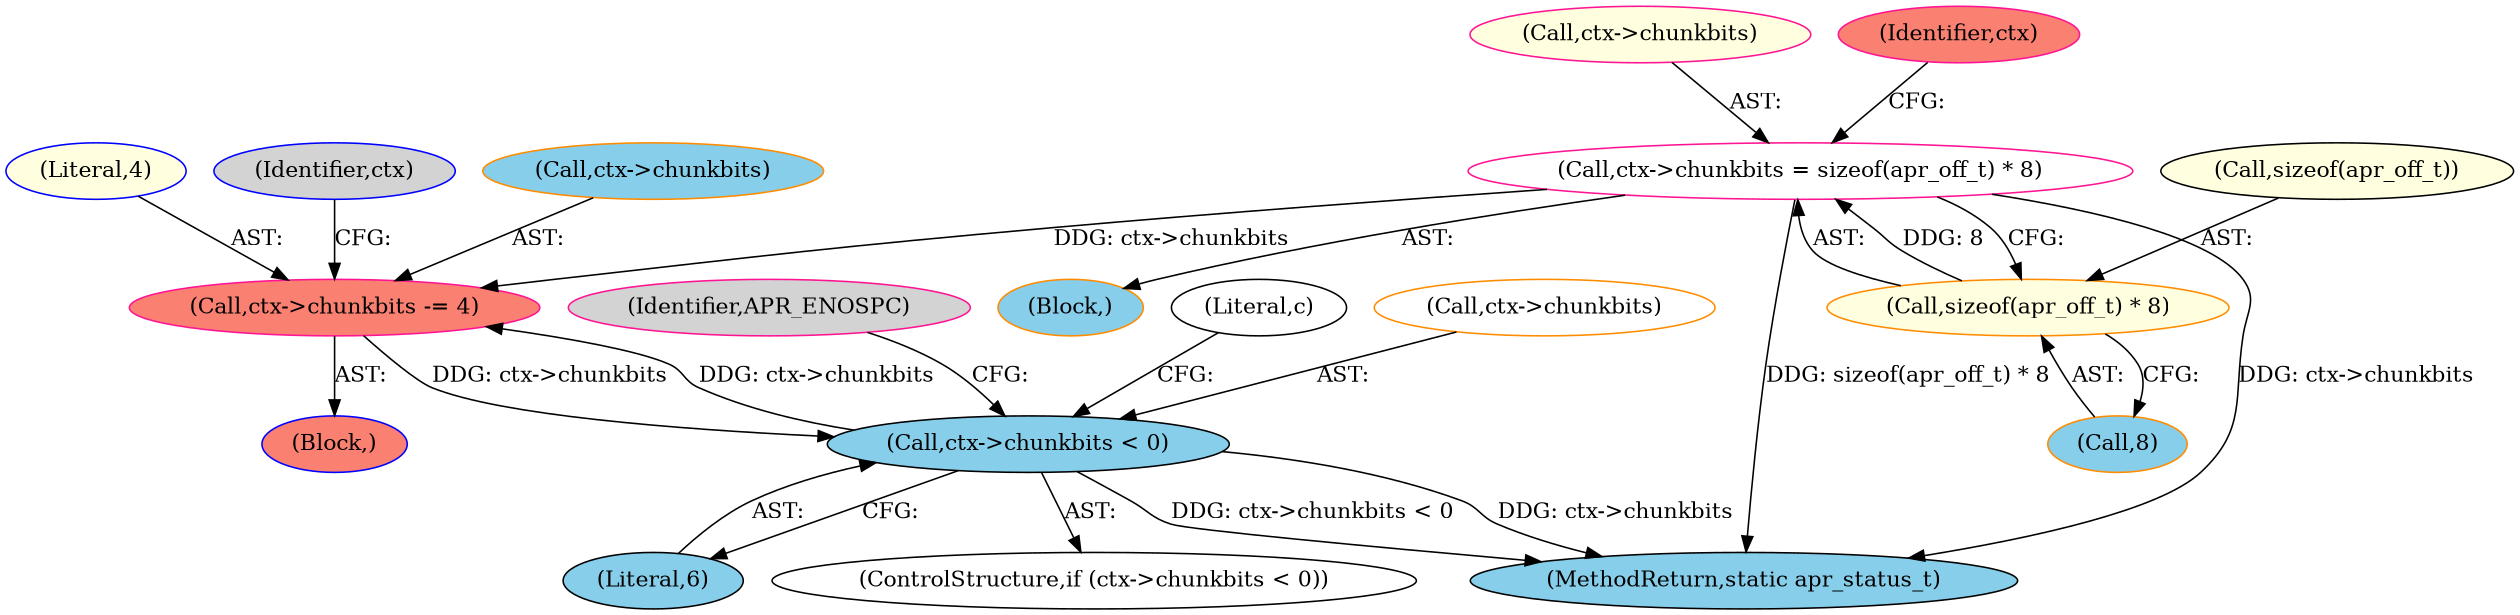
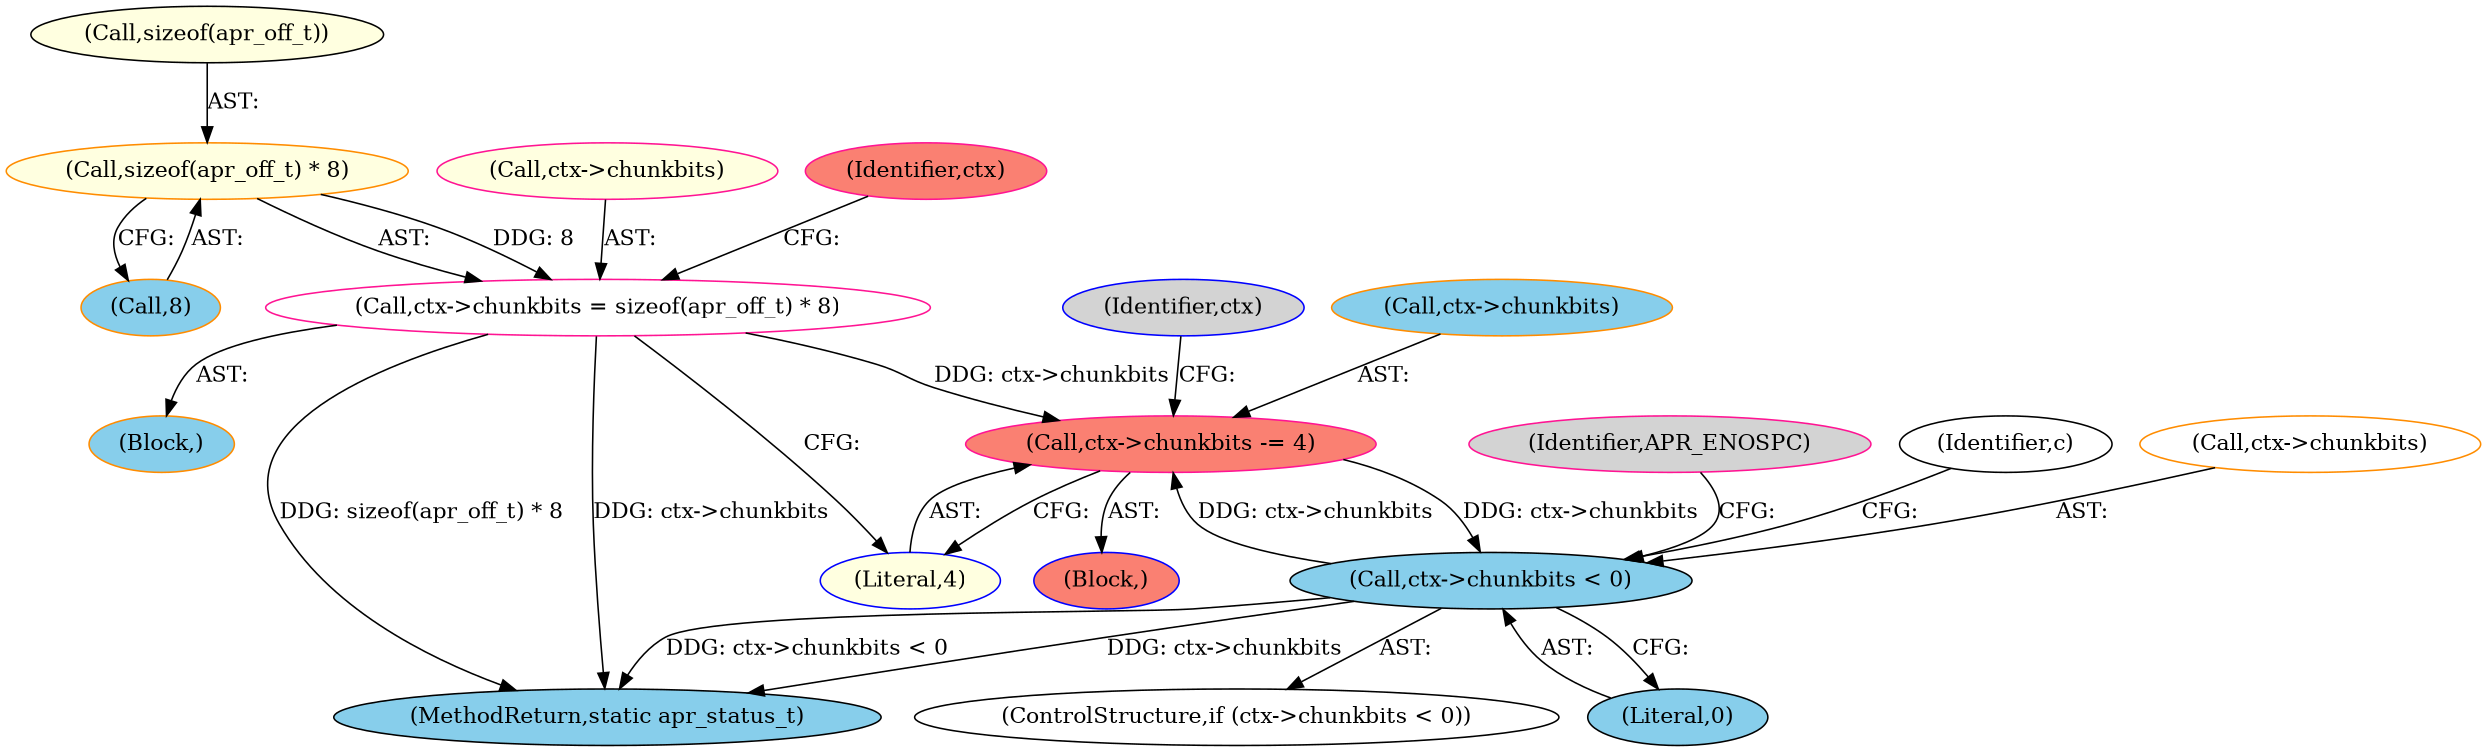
(1984, 223) -> (760, 434)
(1259, 308) -> (2006, 444)
none -> (1027, 504)
(653, 581) -> (1678, 717)
